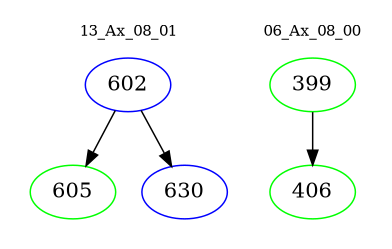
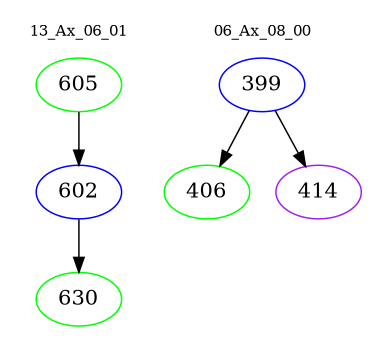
(129, 32) -> (79, 32)
(313, 85) -> (262, 85)
(104, 131) -> (79, 131)
(185, 192) -> (79, 299)
none -> (319, 192)
